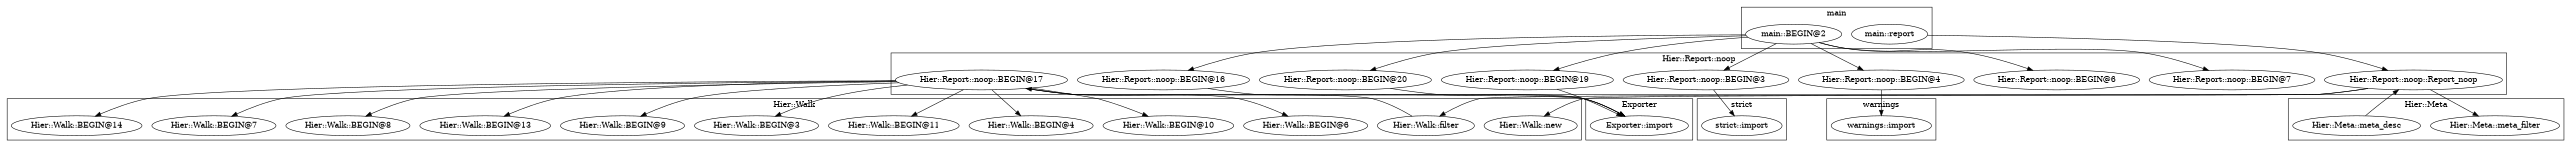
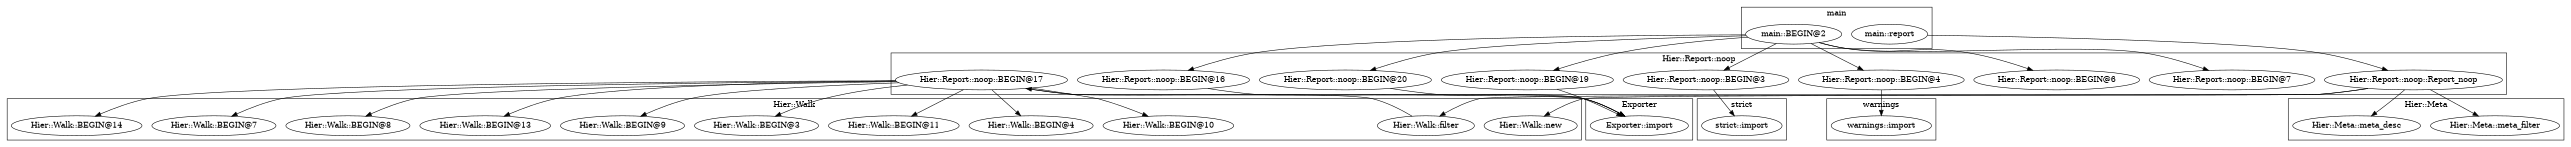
(2380, 104) -> (2390, 102)
(1306, 126) -> none
